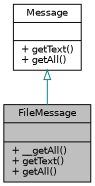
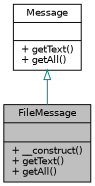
(39, 151) -> (47, 151)
